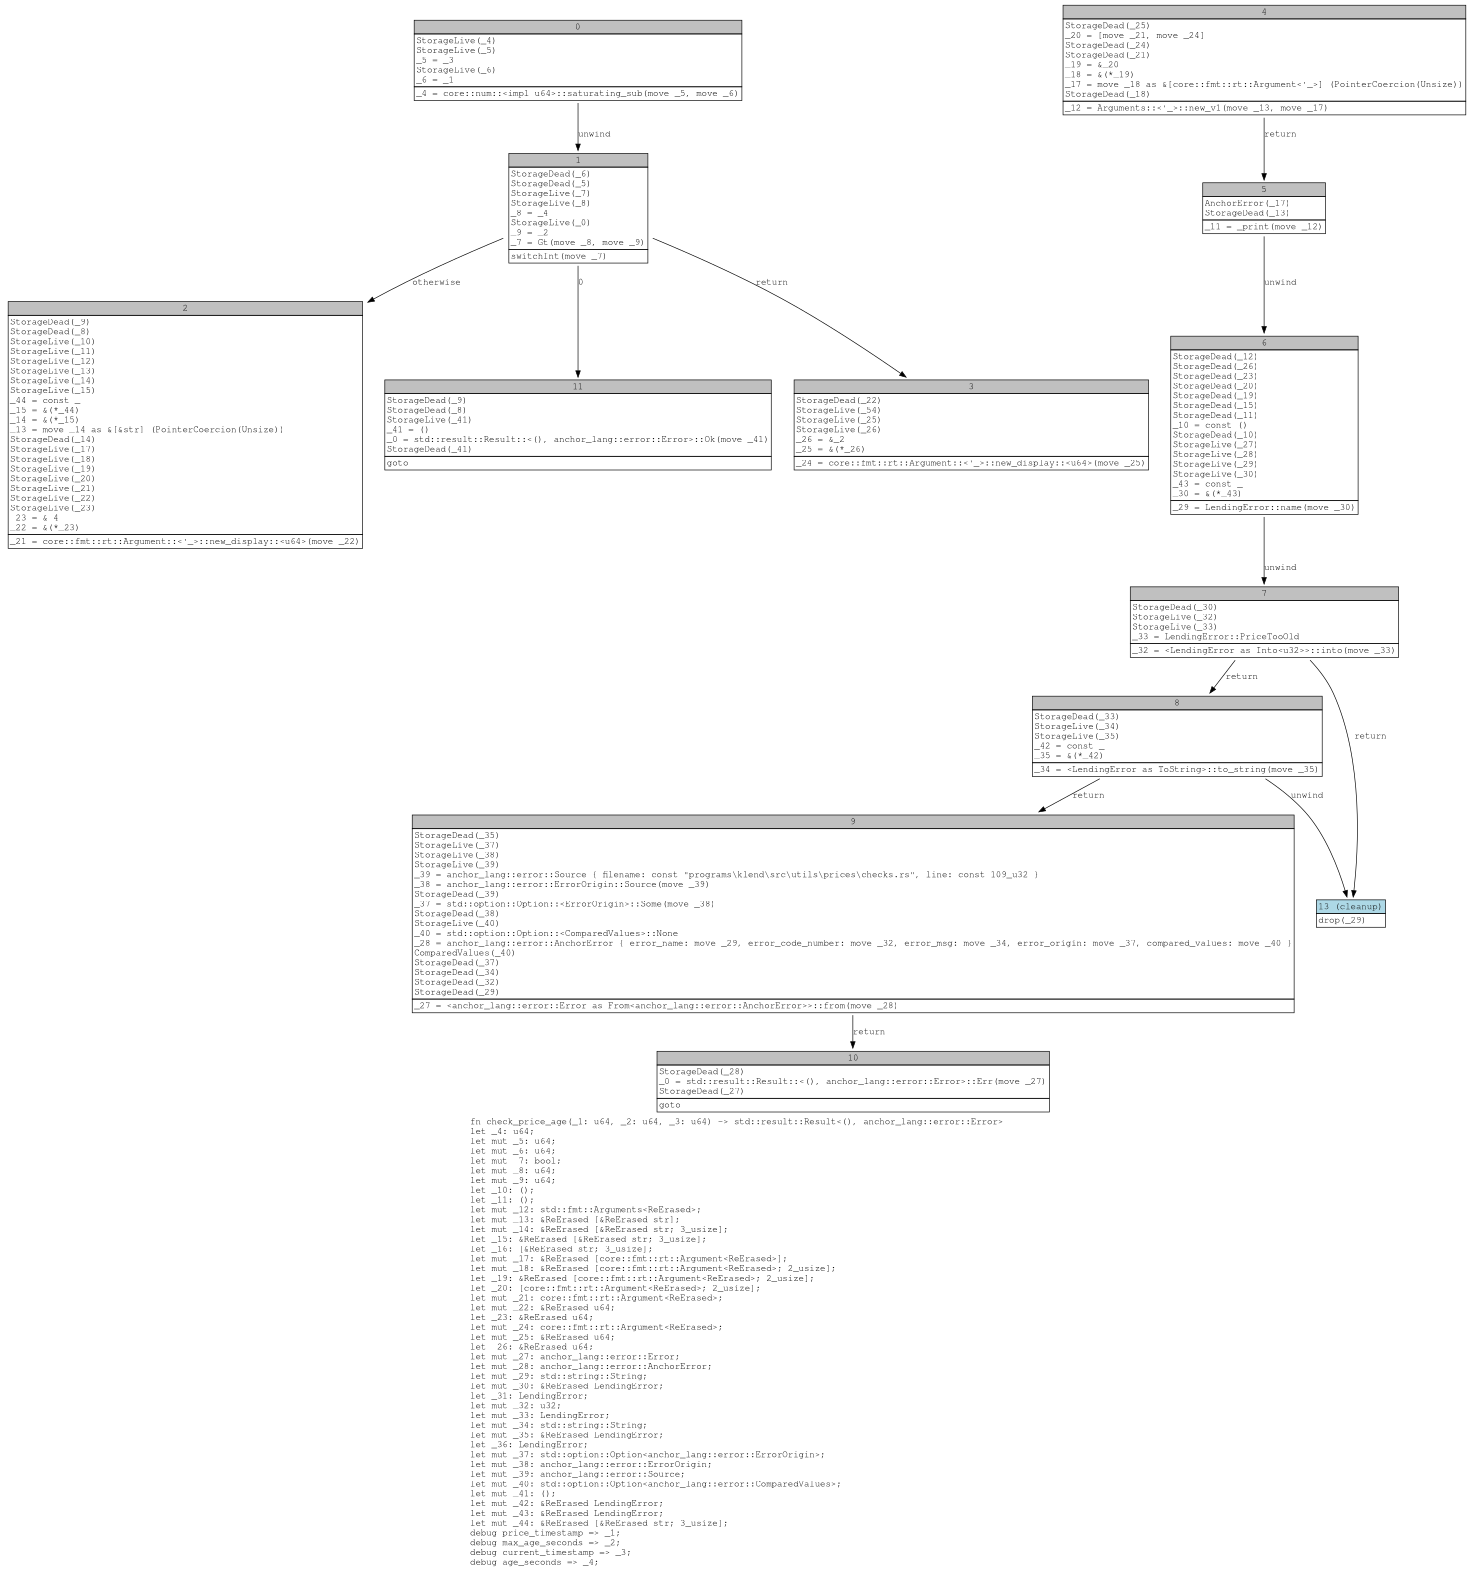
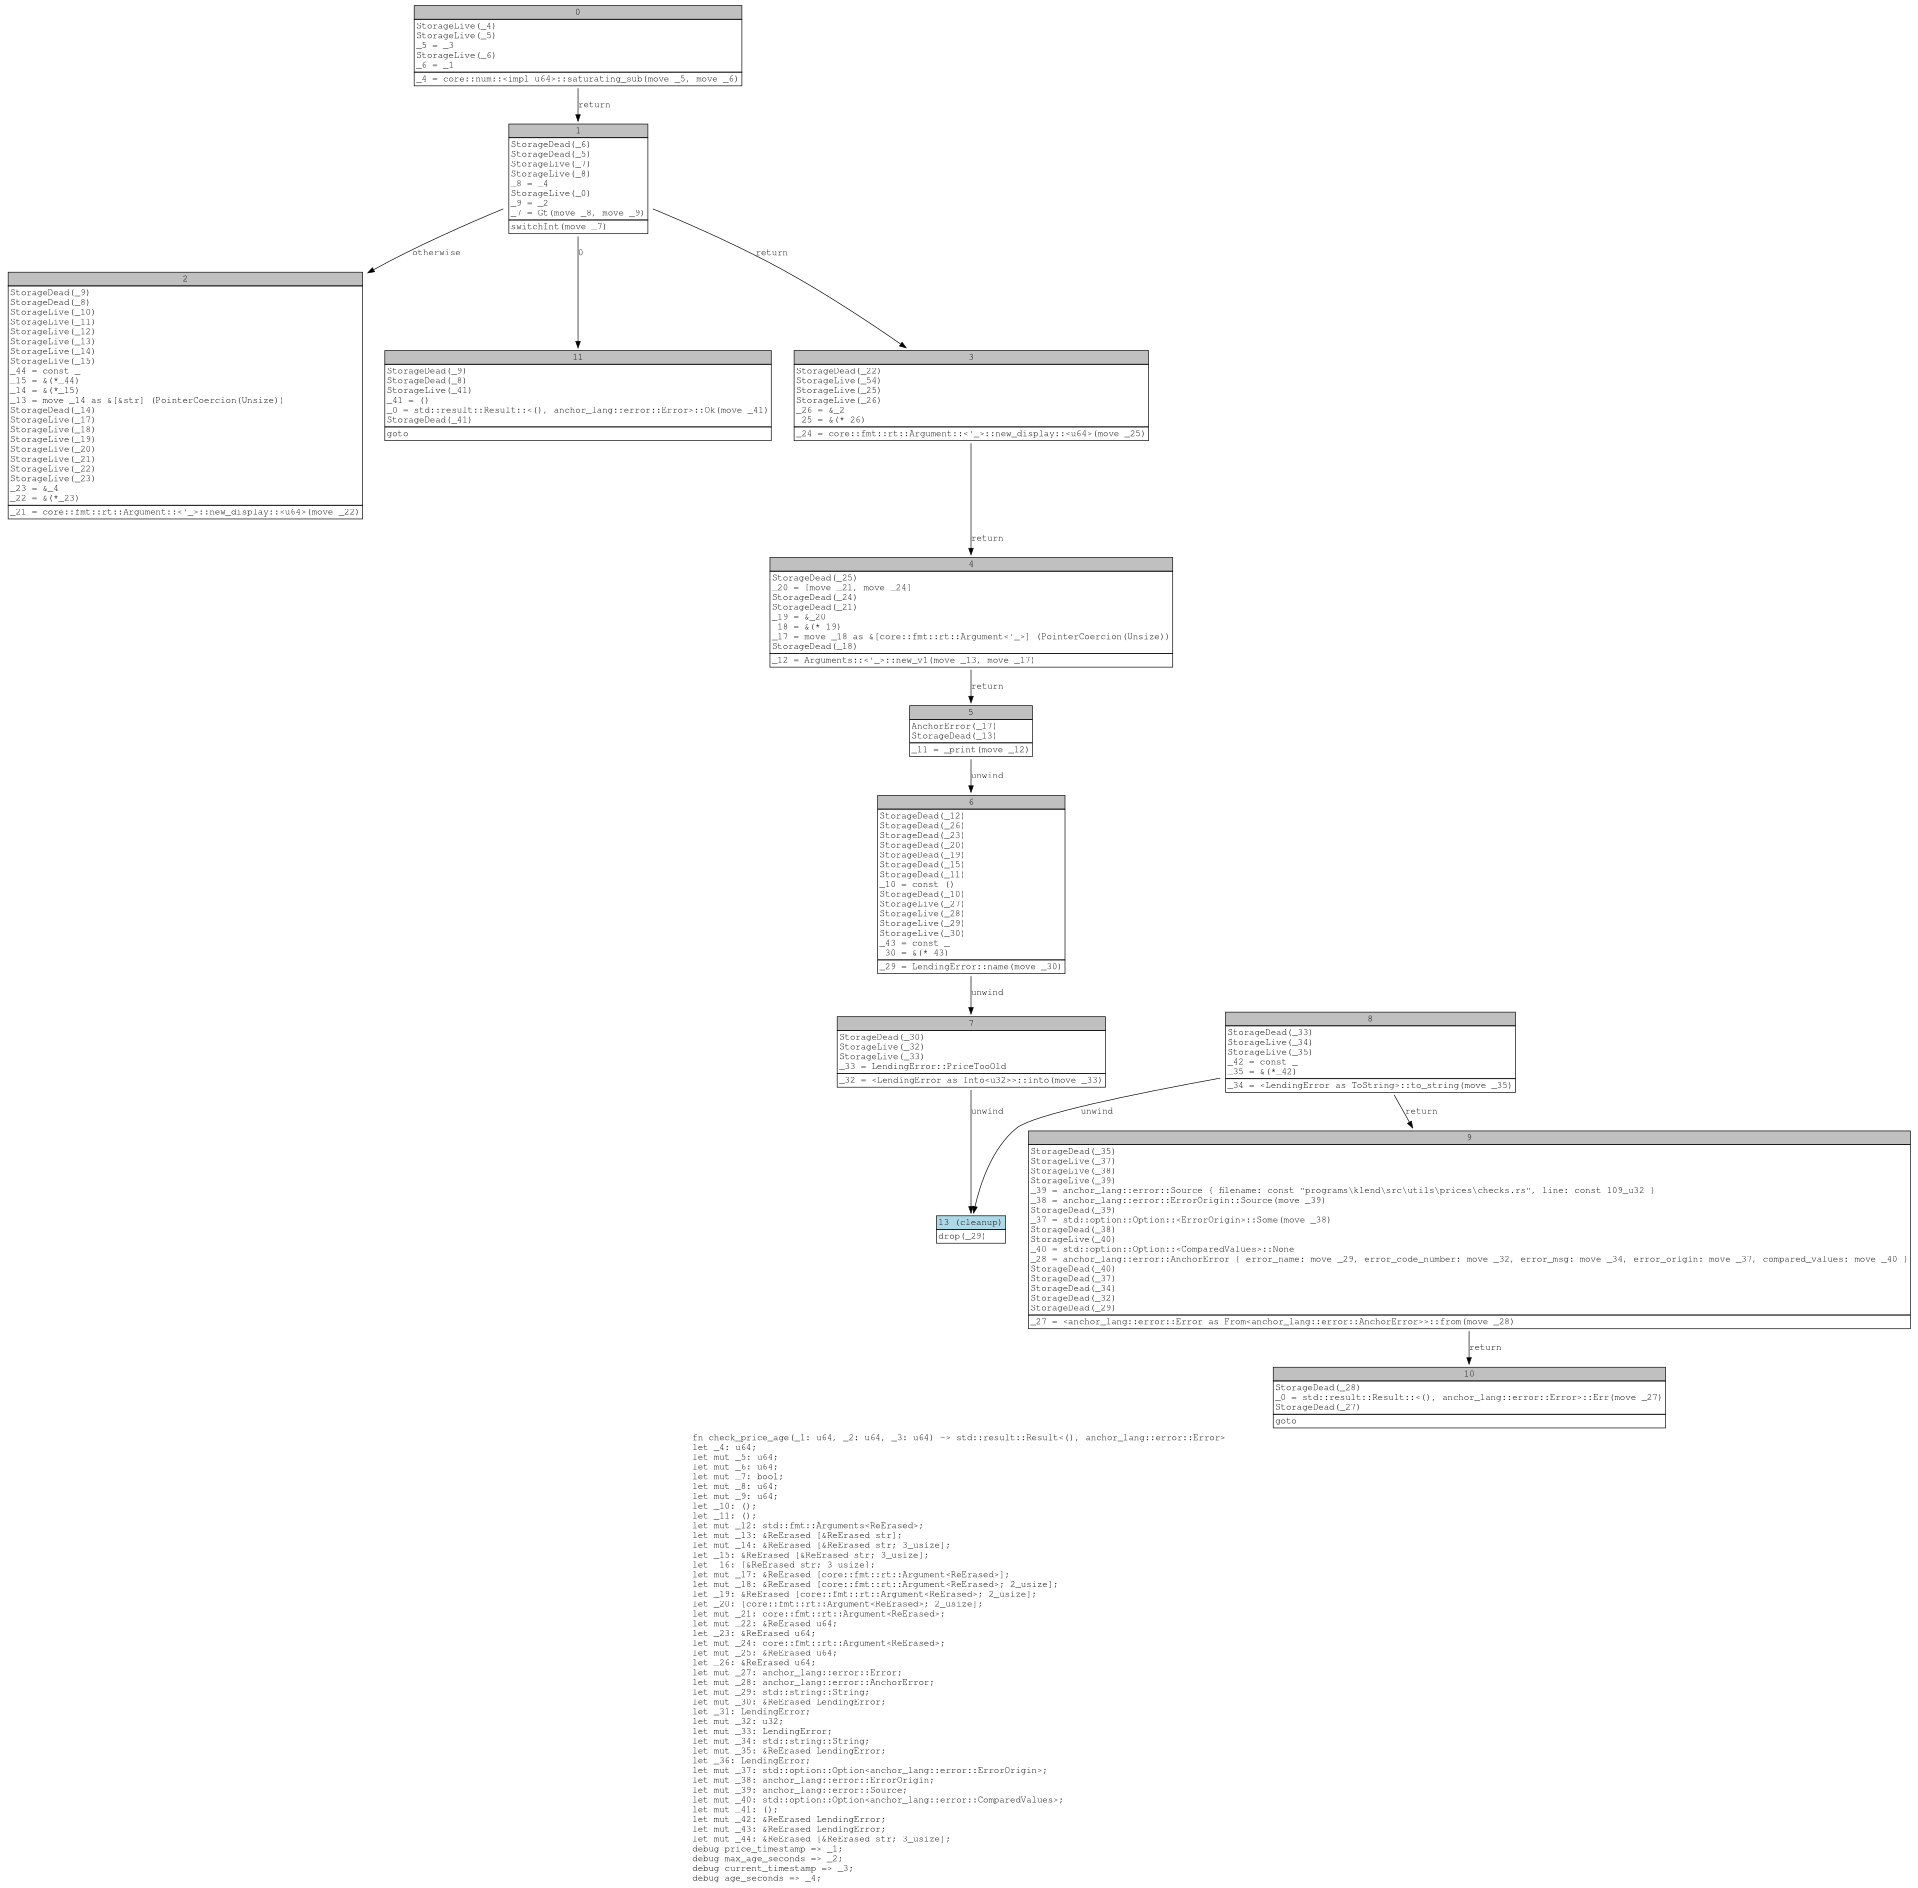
(594, 134) -> (594, 105)
none -> (971, 496)
(1225, 674) -> none
(1371, 736) -> (987, 1111)
(465, 953) -> (1074, 1269)
